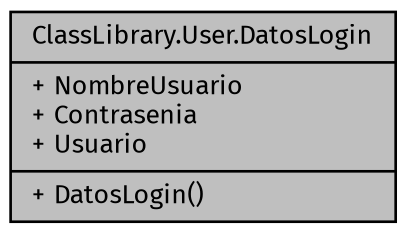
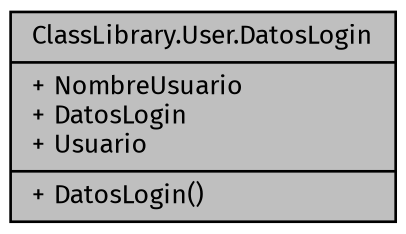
(116, 116) -> (110, 116)
